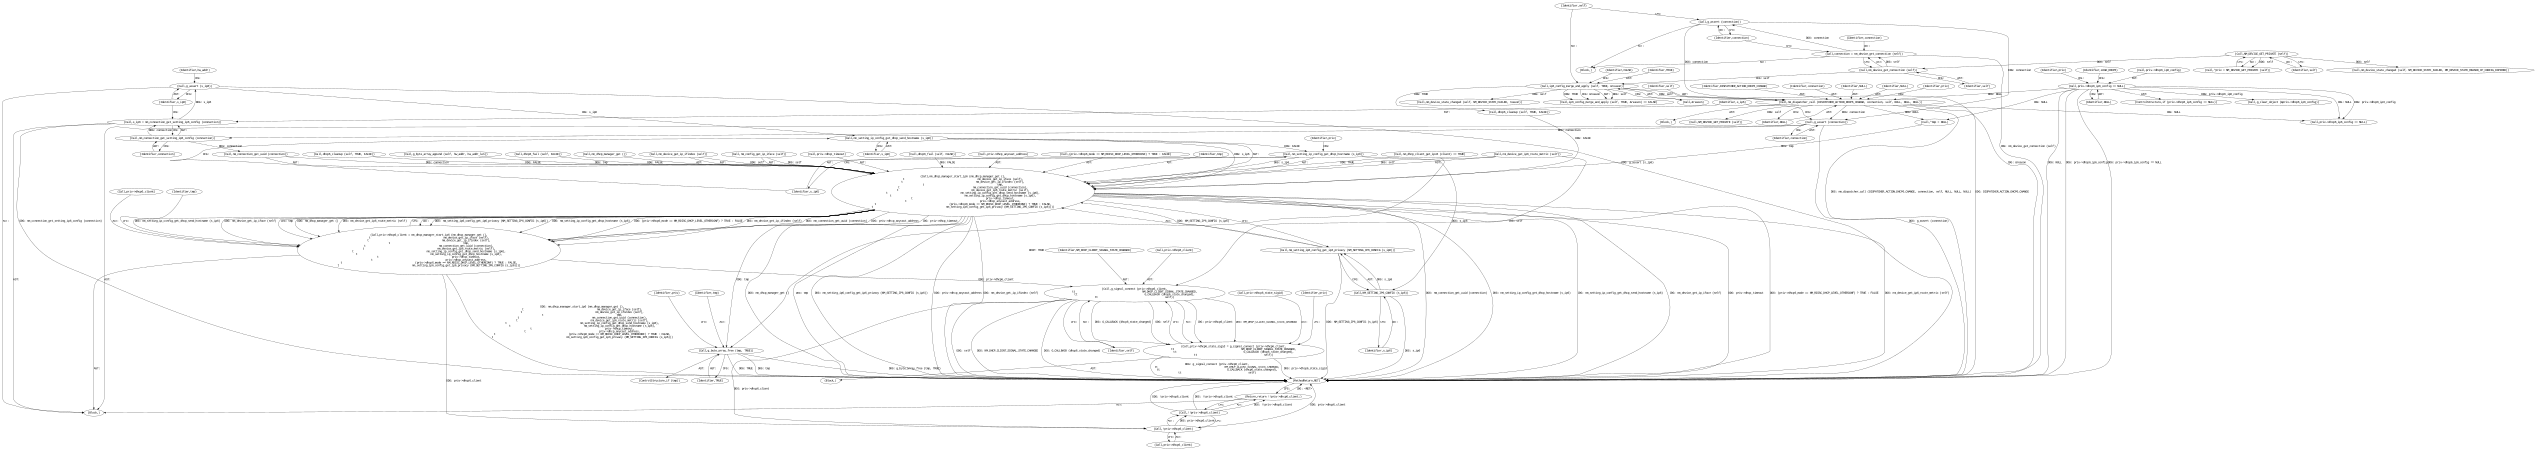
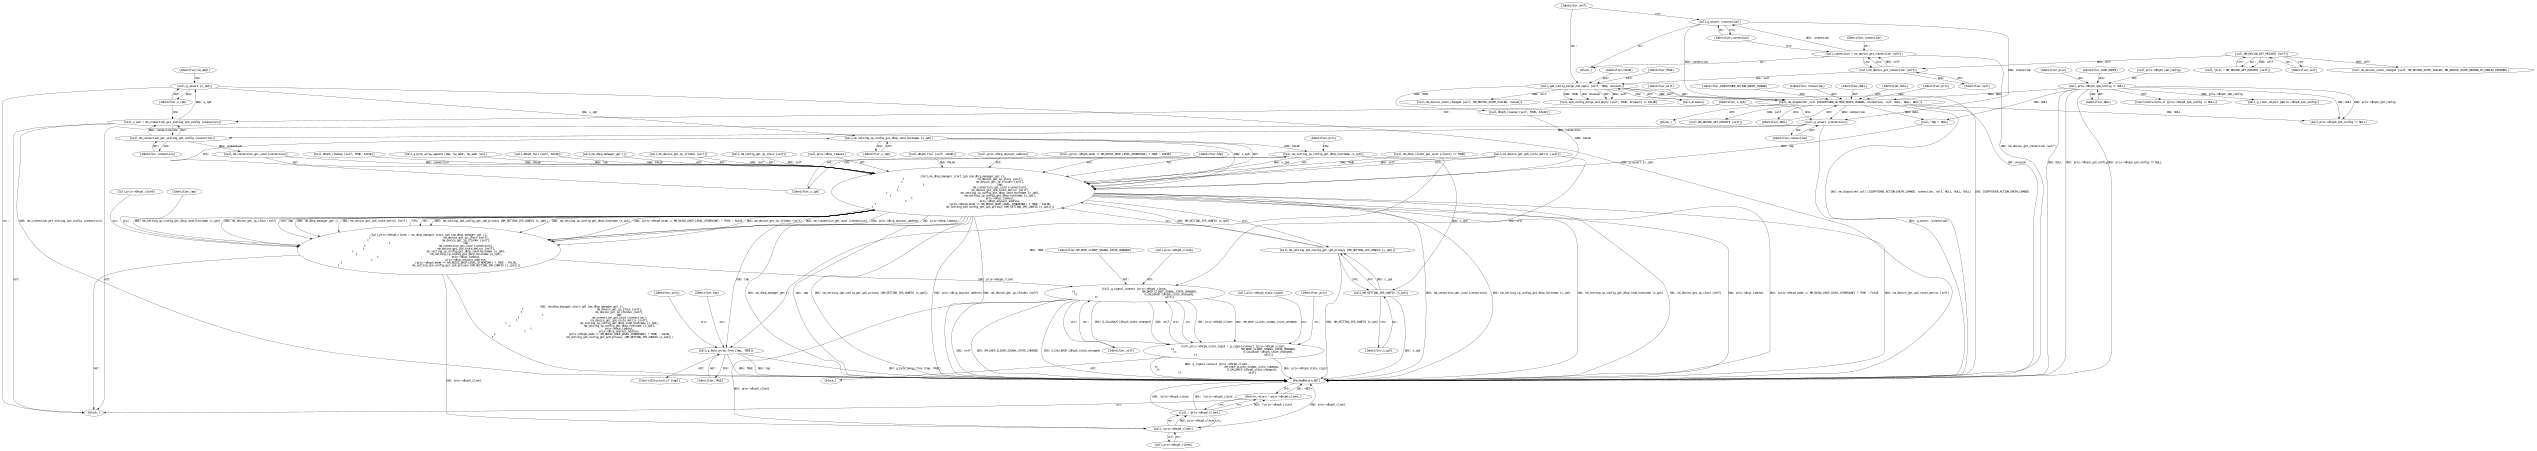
(446, 154) -> (446, 154)
(1037, 250) -> (1037, 250)
